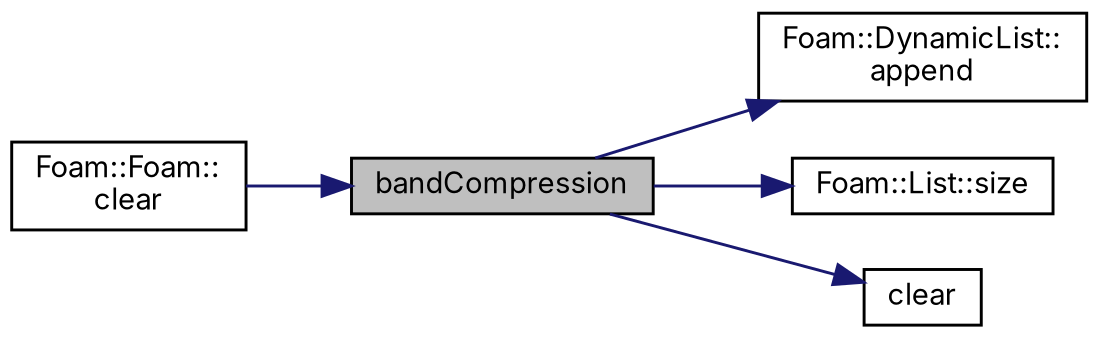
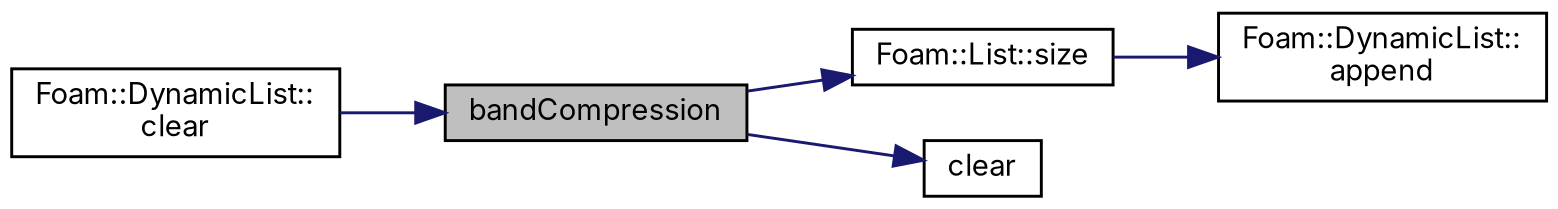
(672, 134) -> (1151, 57)
(129, 186) -> (176, 113)
